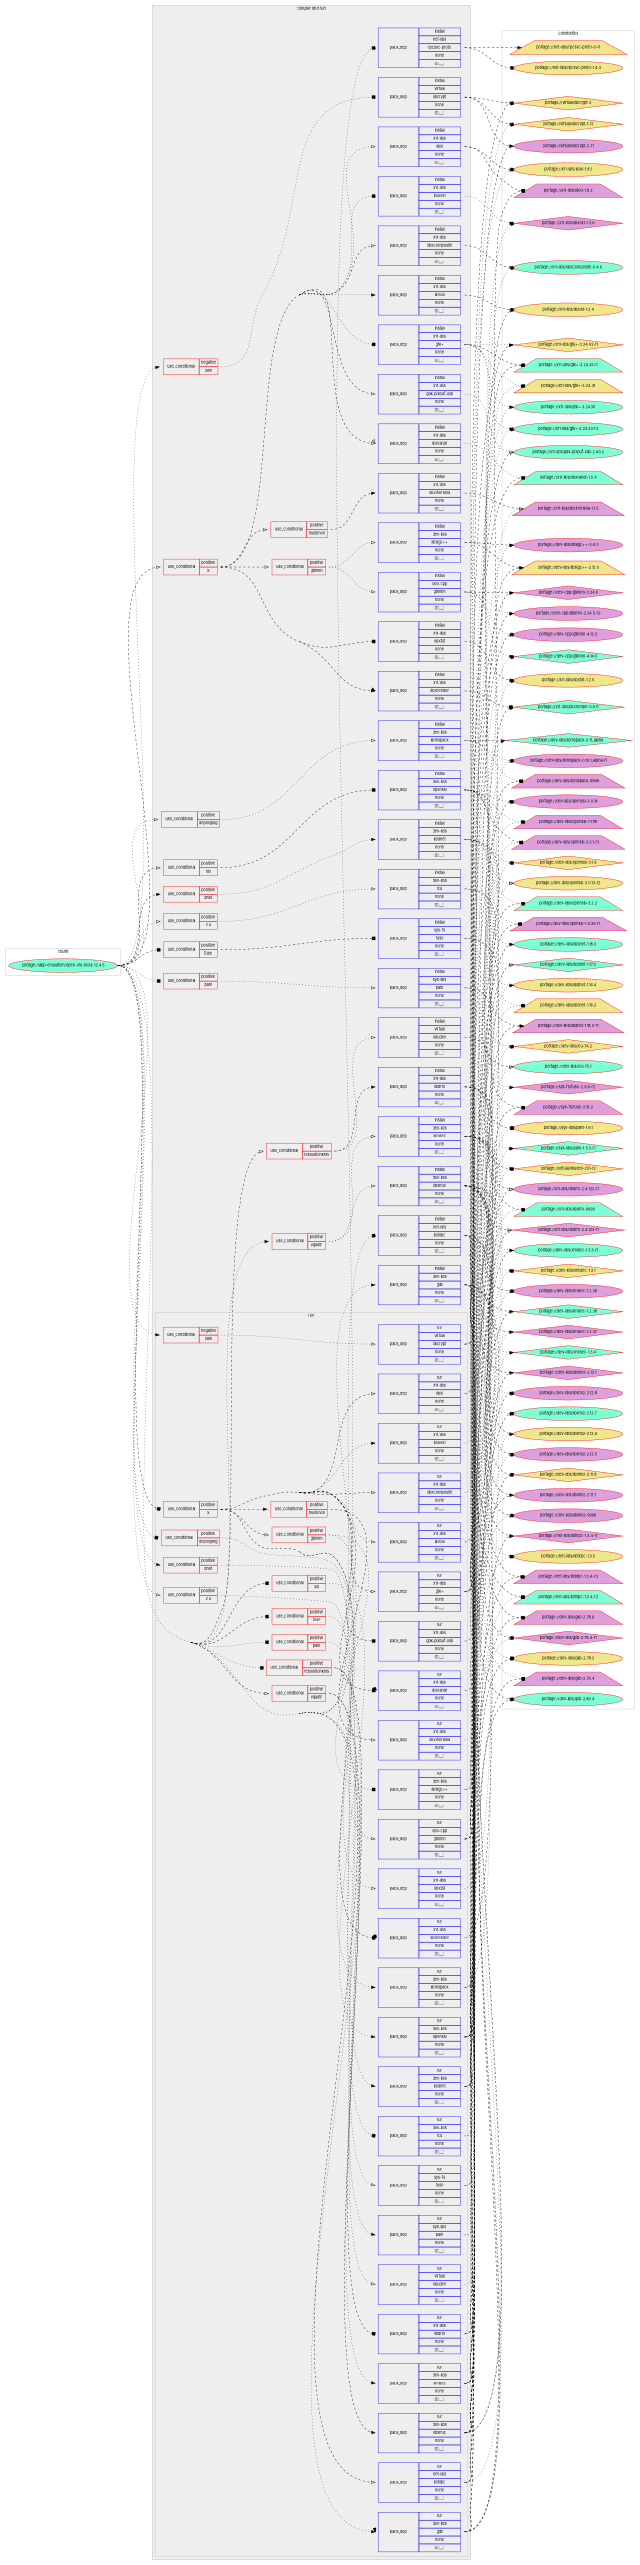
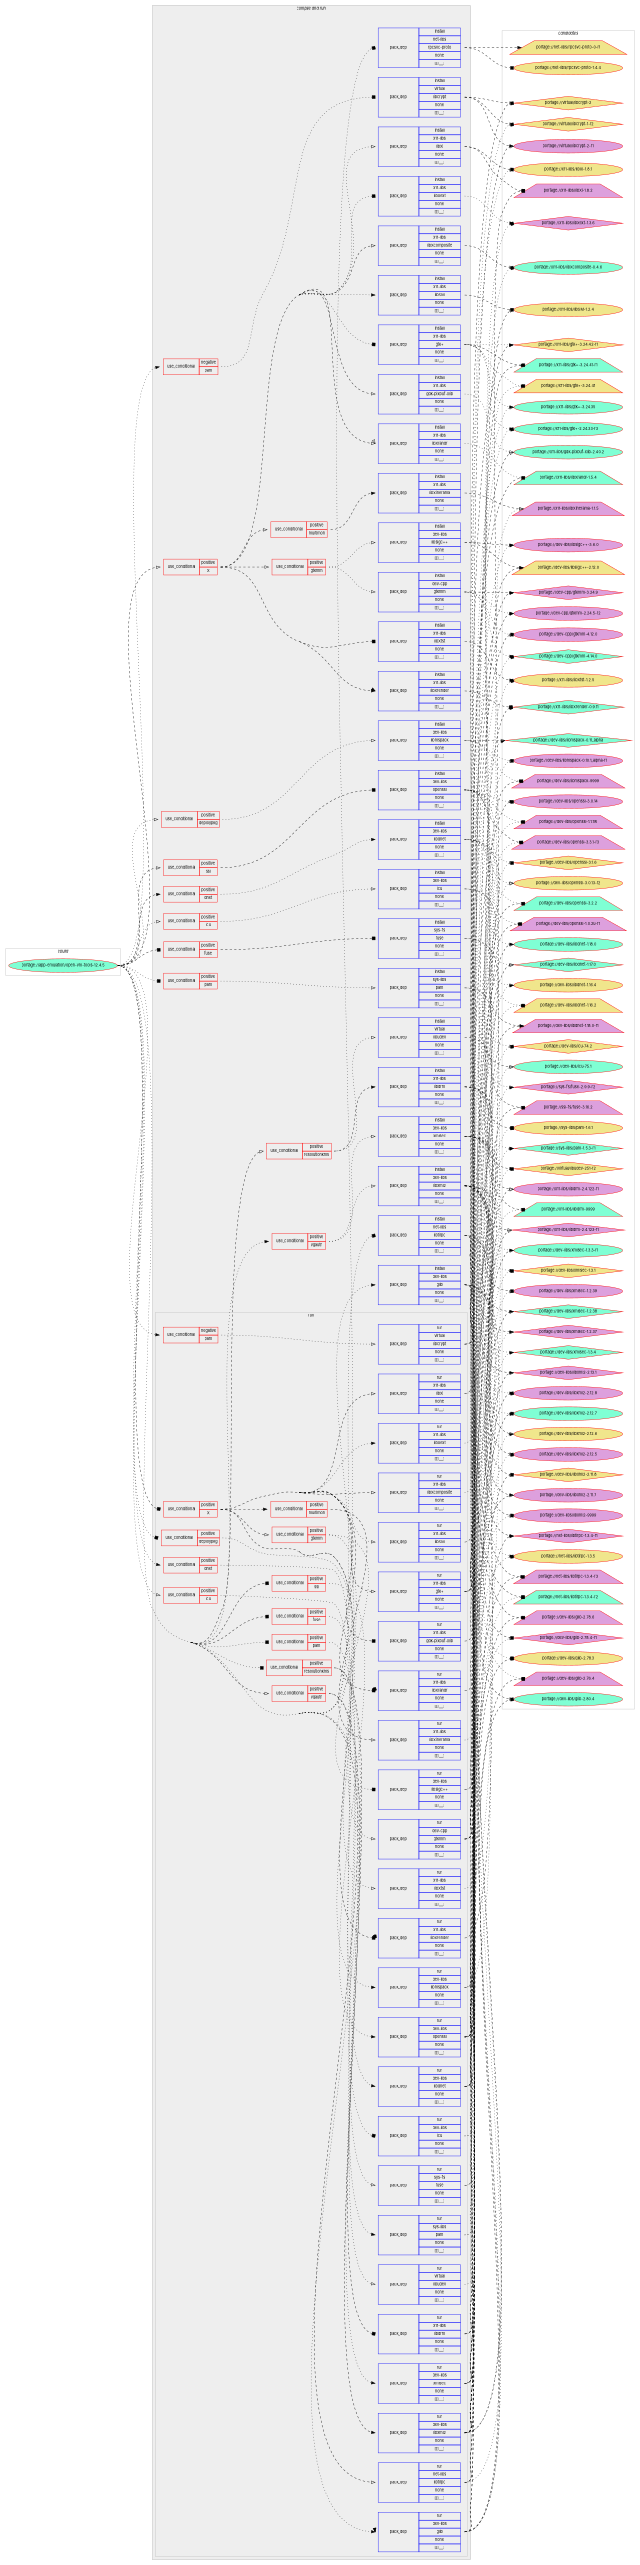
(568, 1108) -> (568, 1108)
